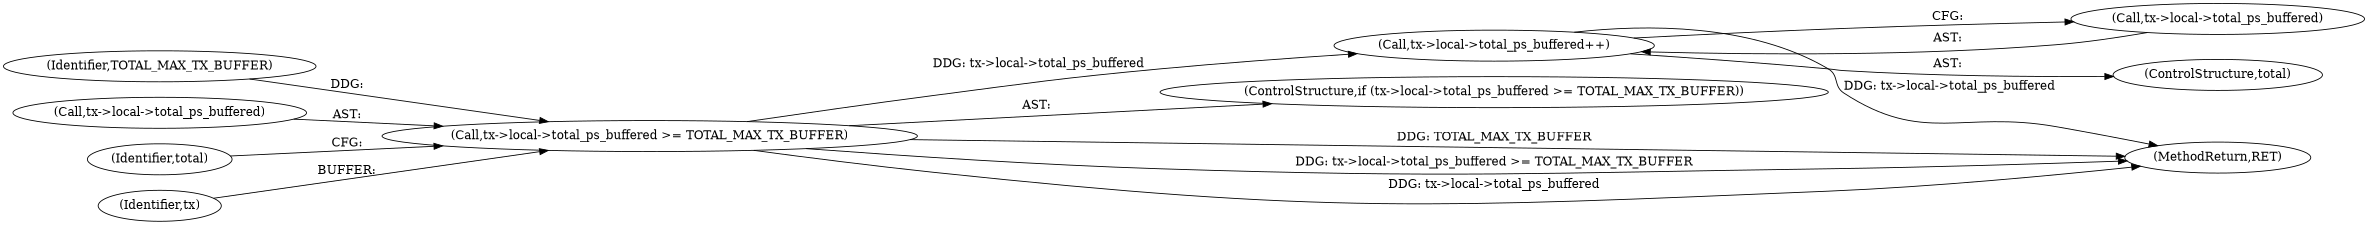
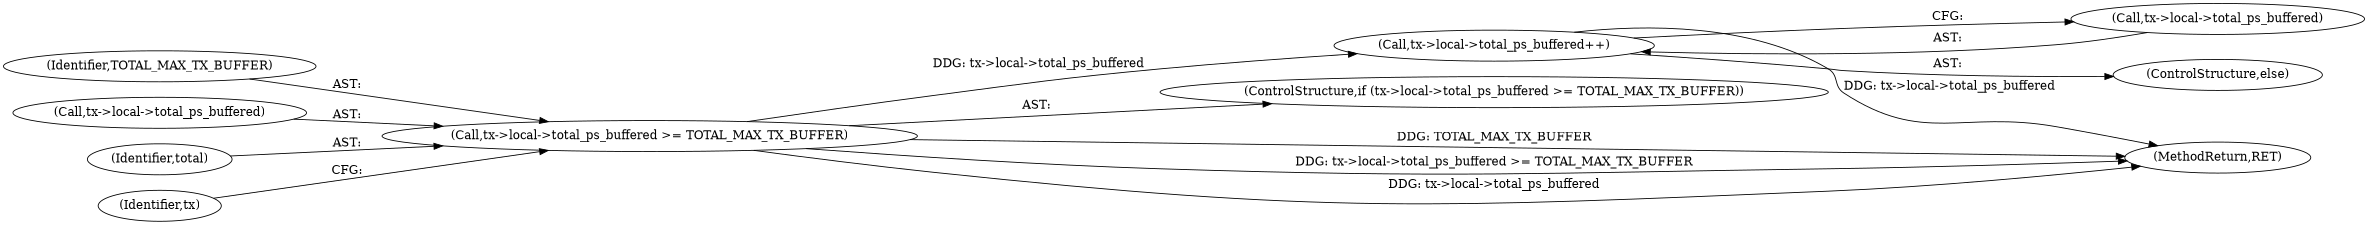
(2218, 75) -> (2218, 75)
(349, 85) -> (349, 85)
(349, 143) -> (349, 143)
(349, 171) -> (349, 171)
